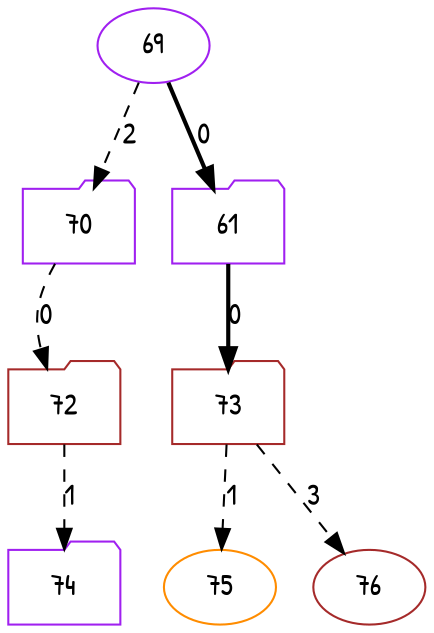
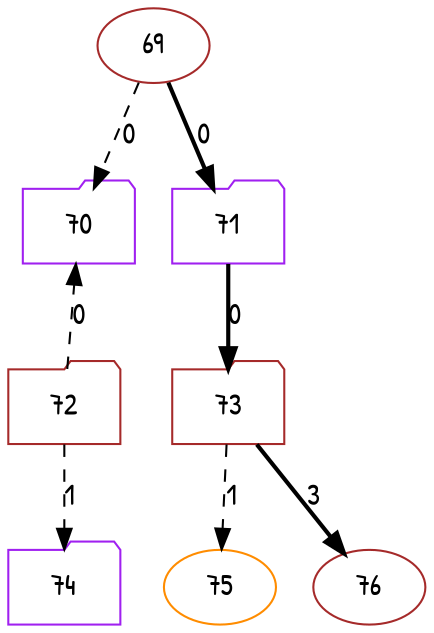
(154, 46) -> (154, 46)
(130, 136) -> (130, 136)
(228, 226) -> (228, 226)
(39, 305) -> (71, 327)
(294, 491) -> (294, 491)
